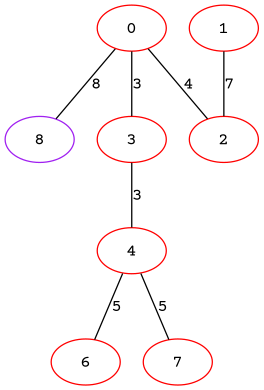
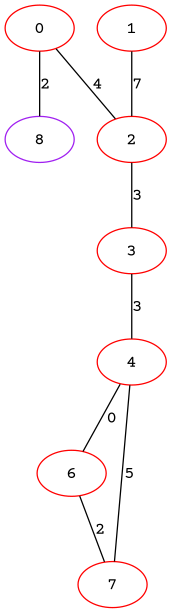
(97, 84) -> (45, 84)
(132, 84) -> (132, 195)
(117, 306) -> (112, 418)
none -> (92, 529)
